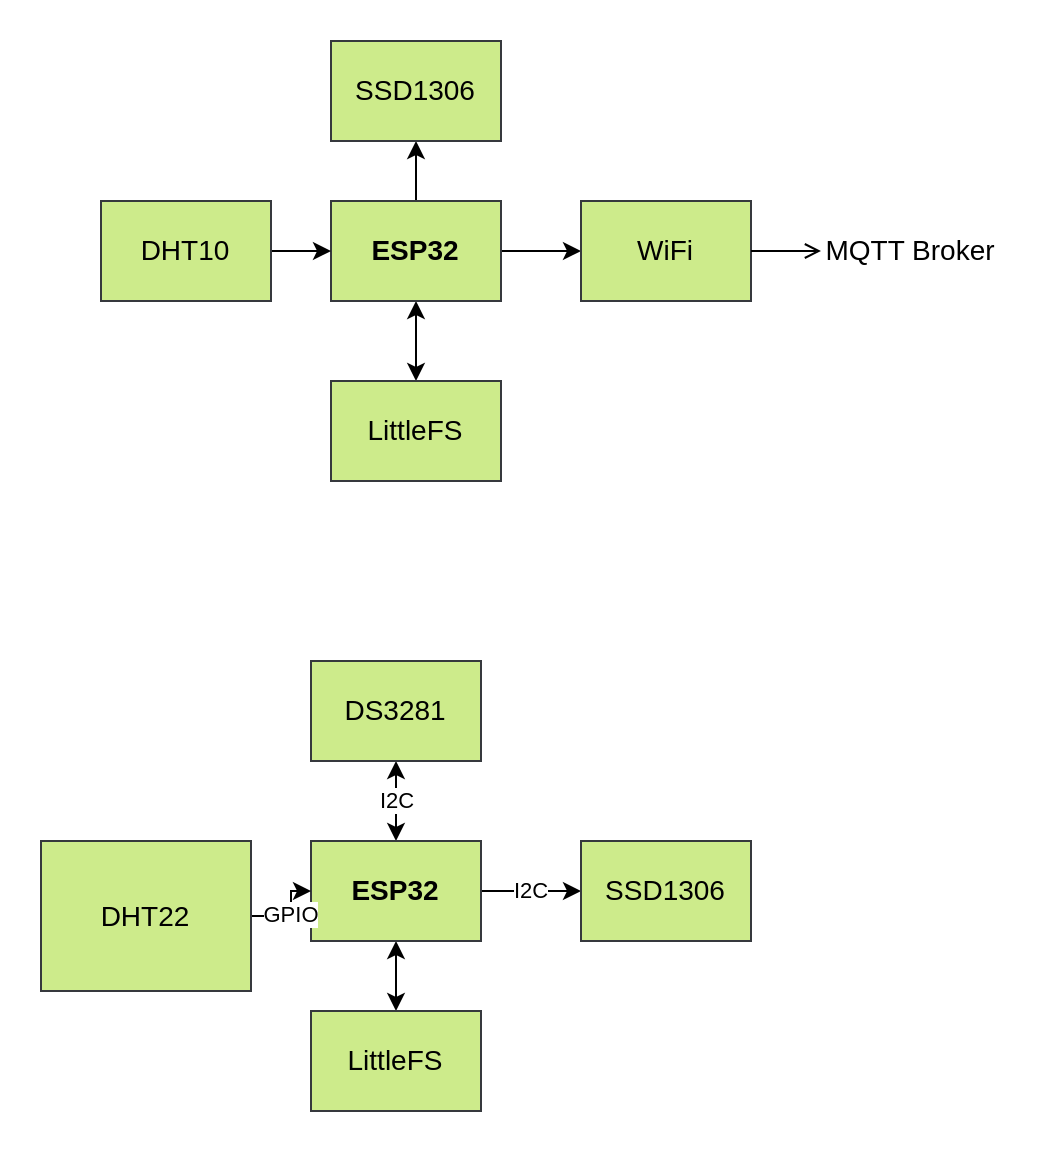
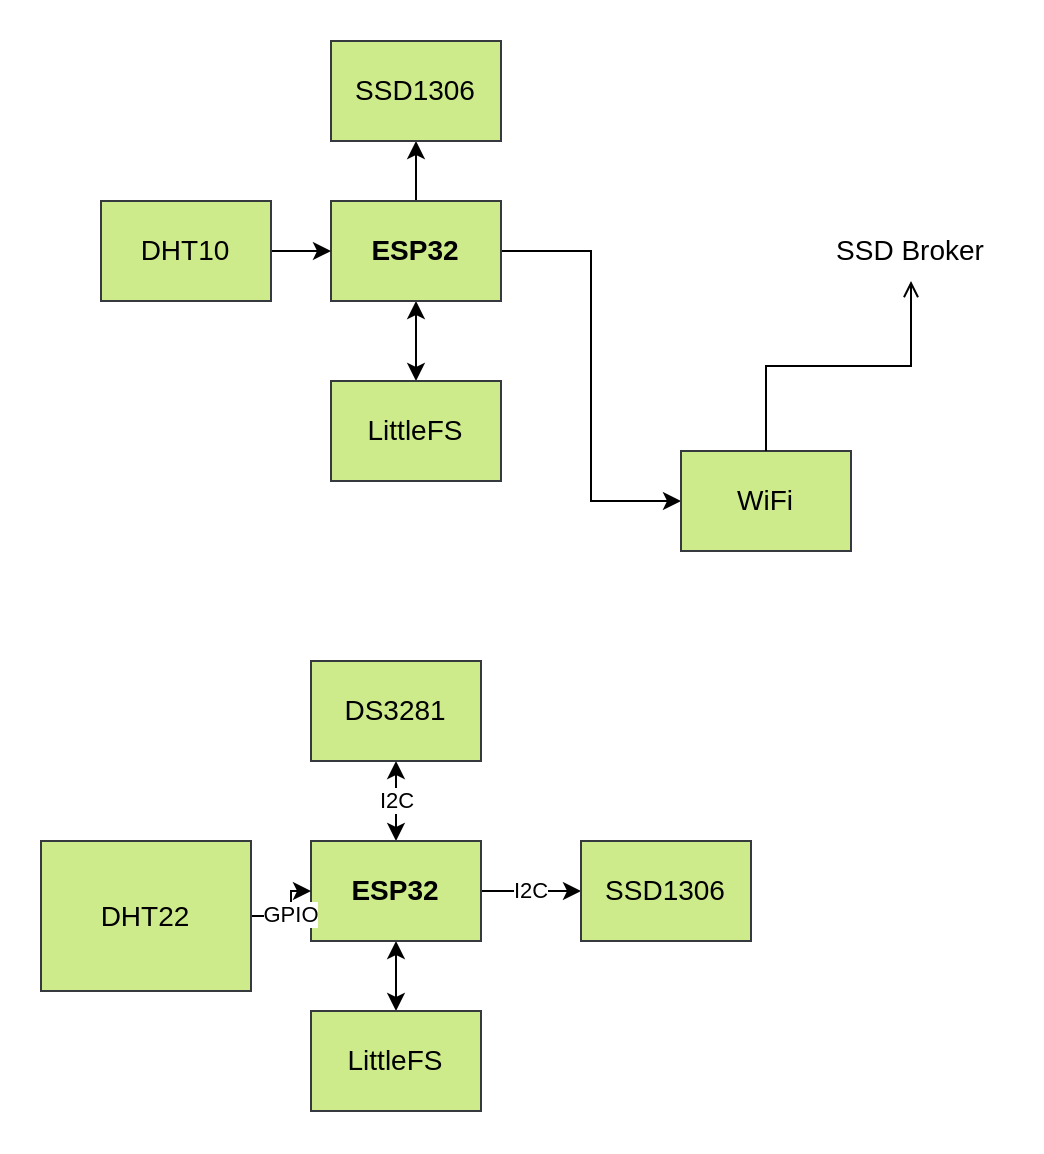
(666, 251) -> (766, 501)
(911, 251) -> (911, 251)
